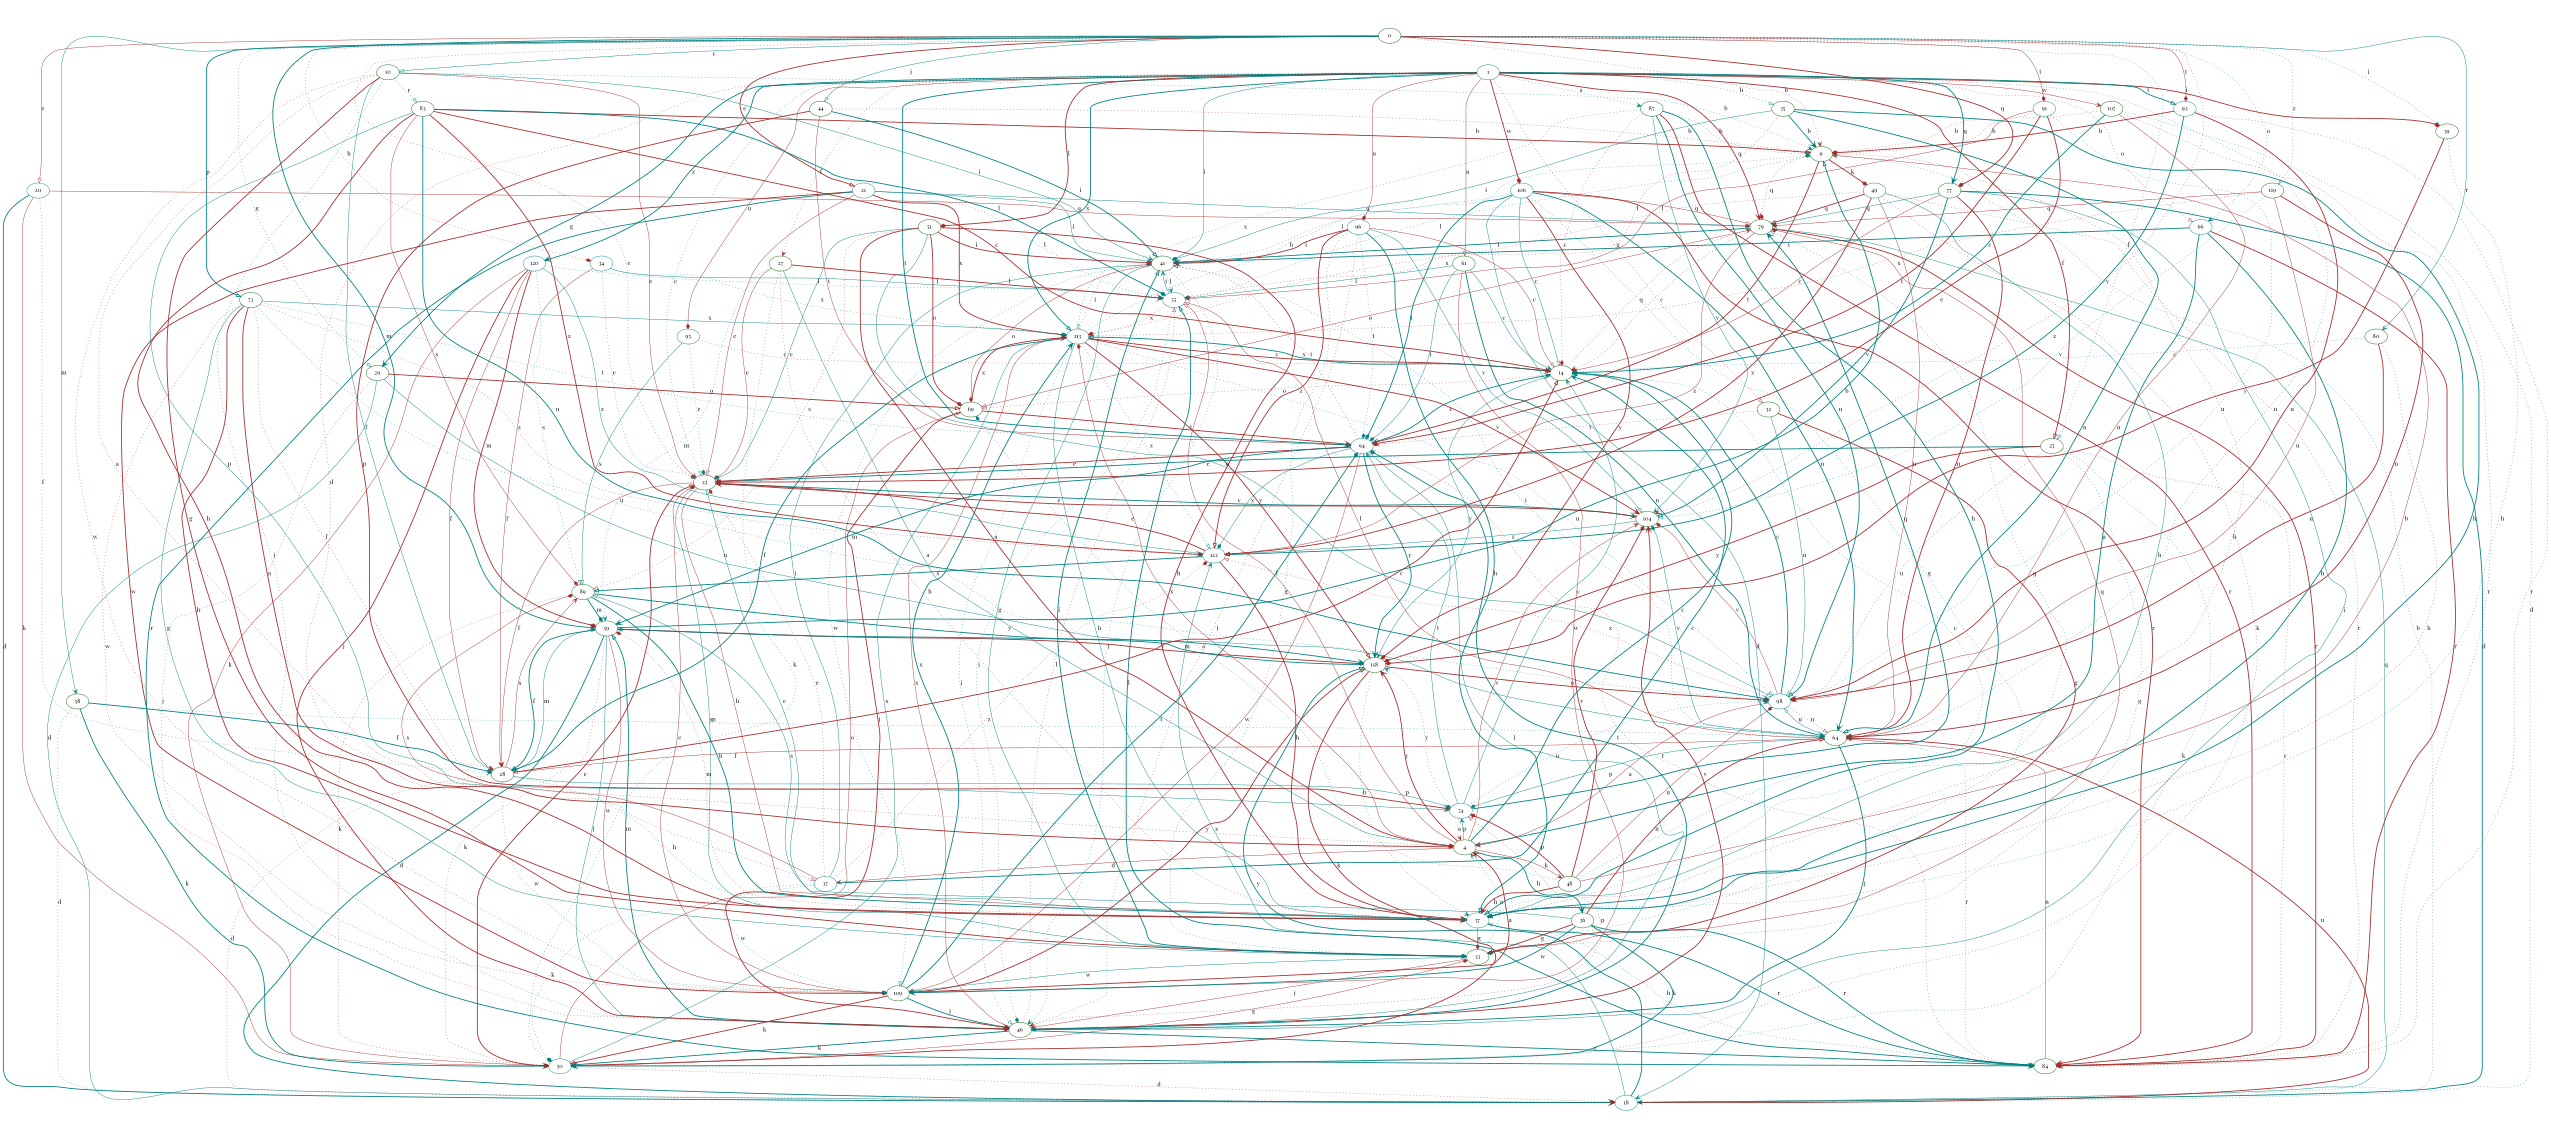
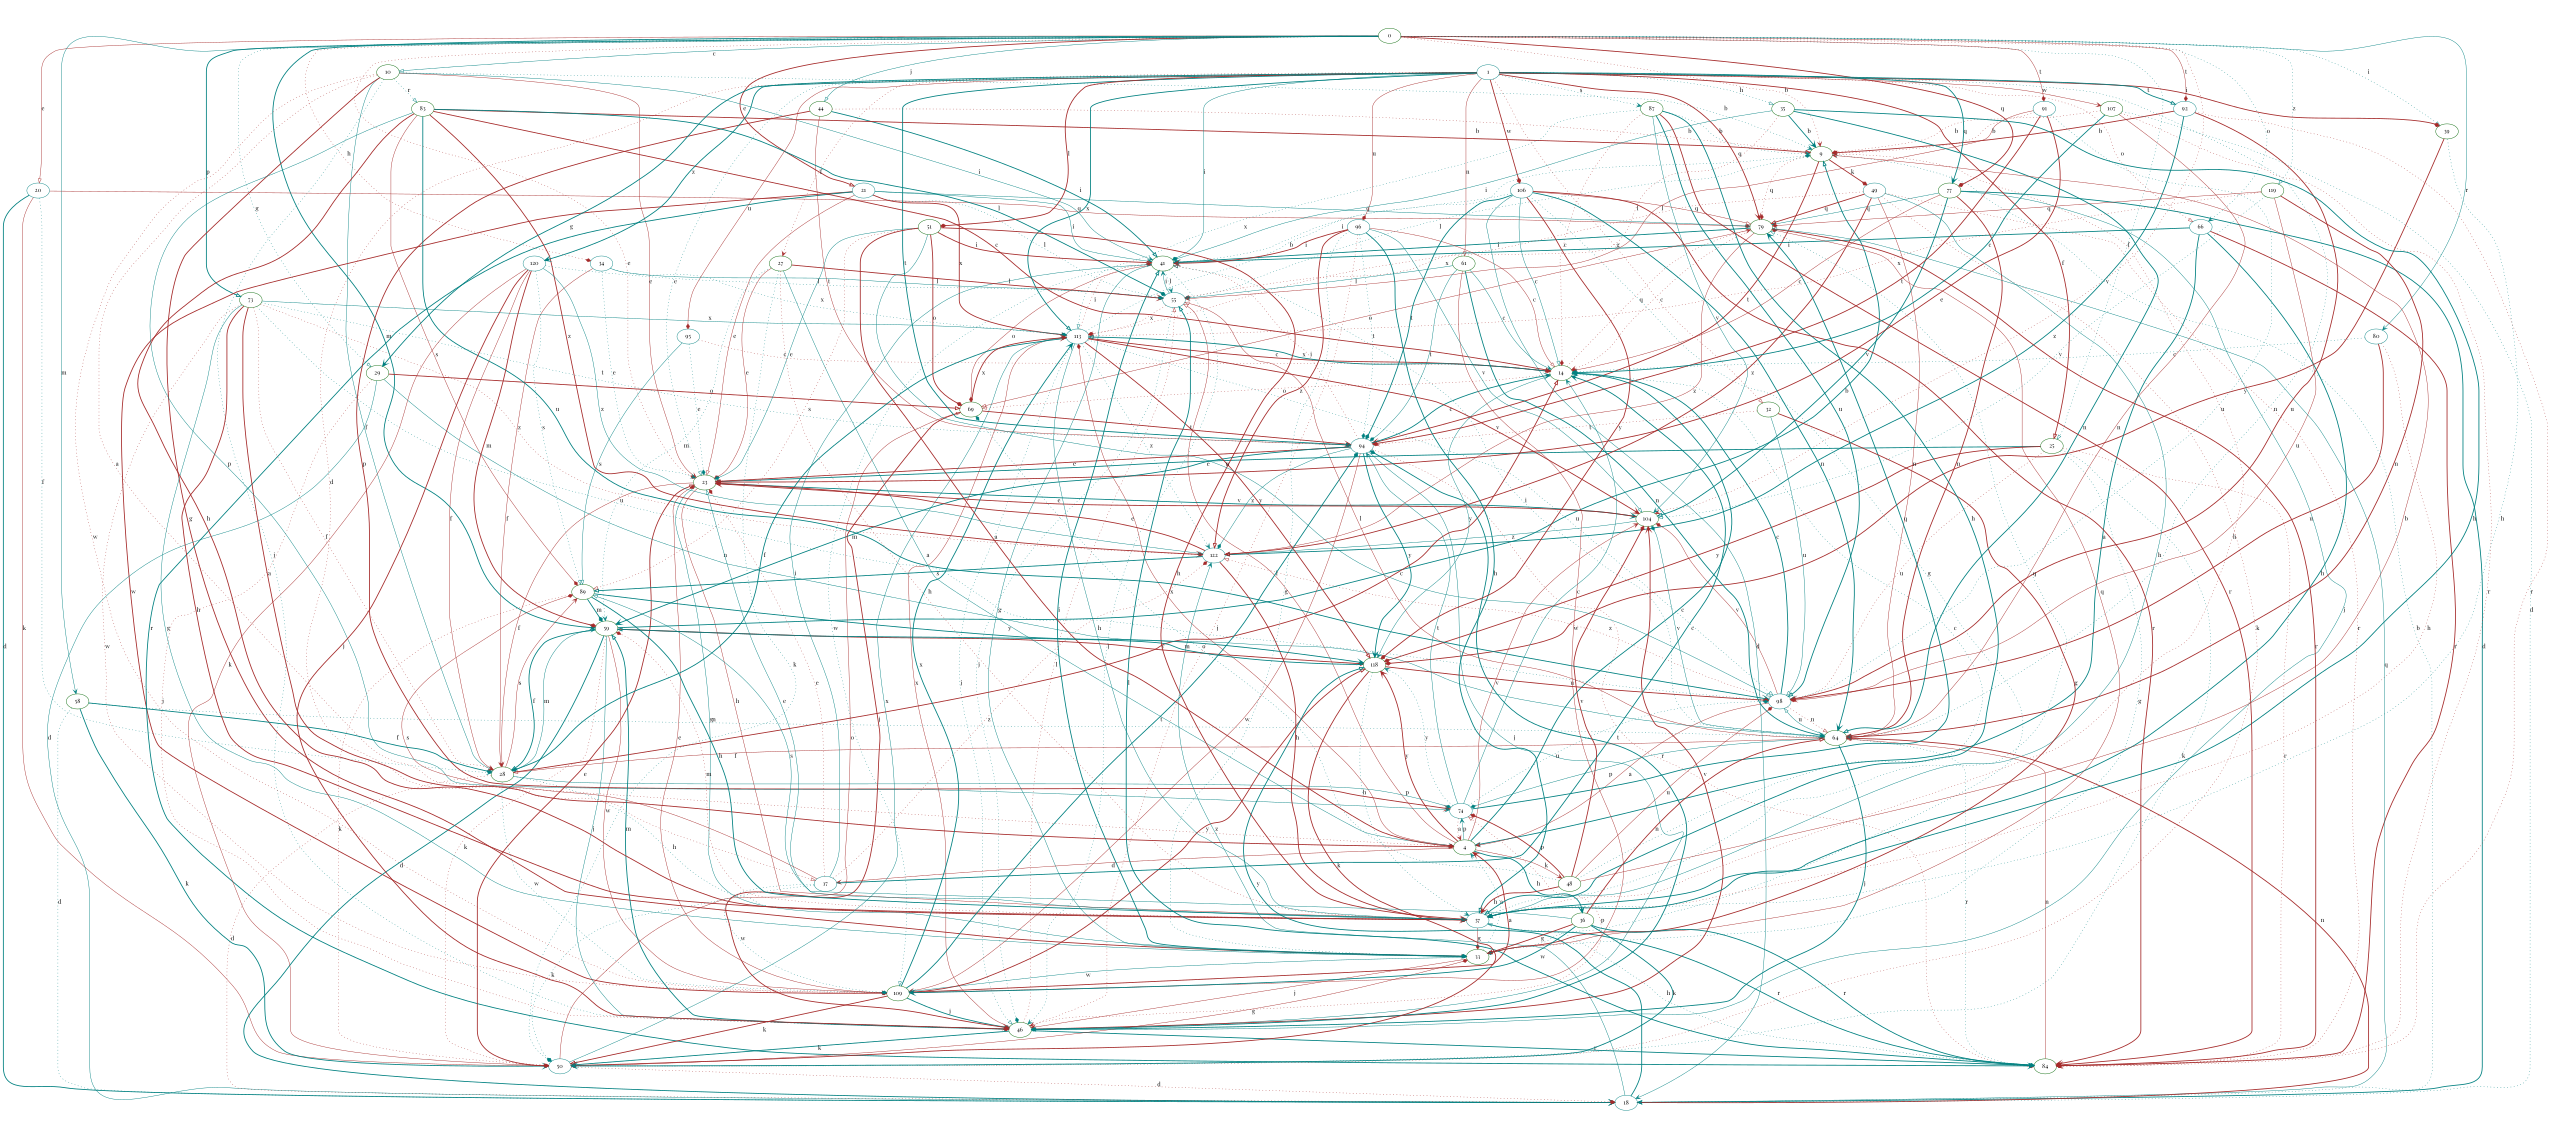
(2376, 337) -> (2376, 337)
(1145, 444) -> (1145, 444)
